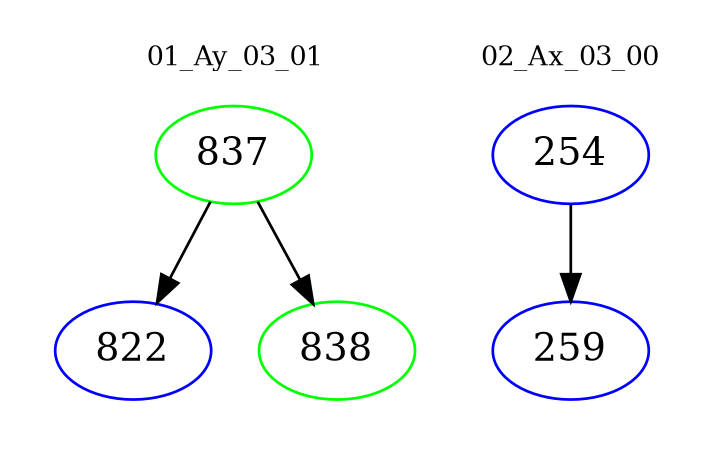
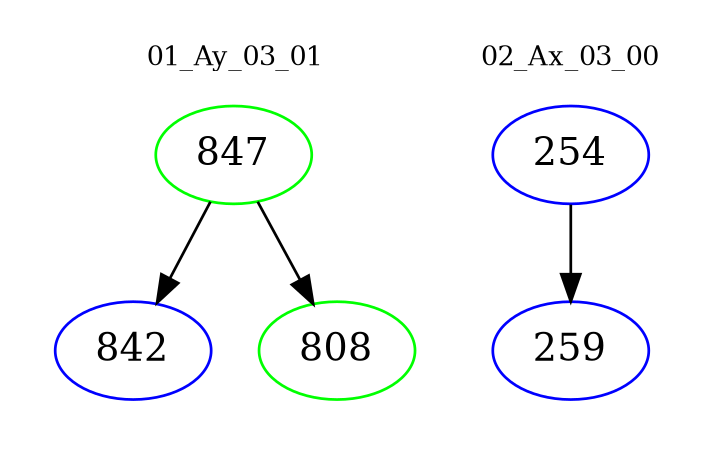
(234, 155) -> (234, 155)
(133, 351) -> (133, 351)
(337, 351) -> (337, 351)
